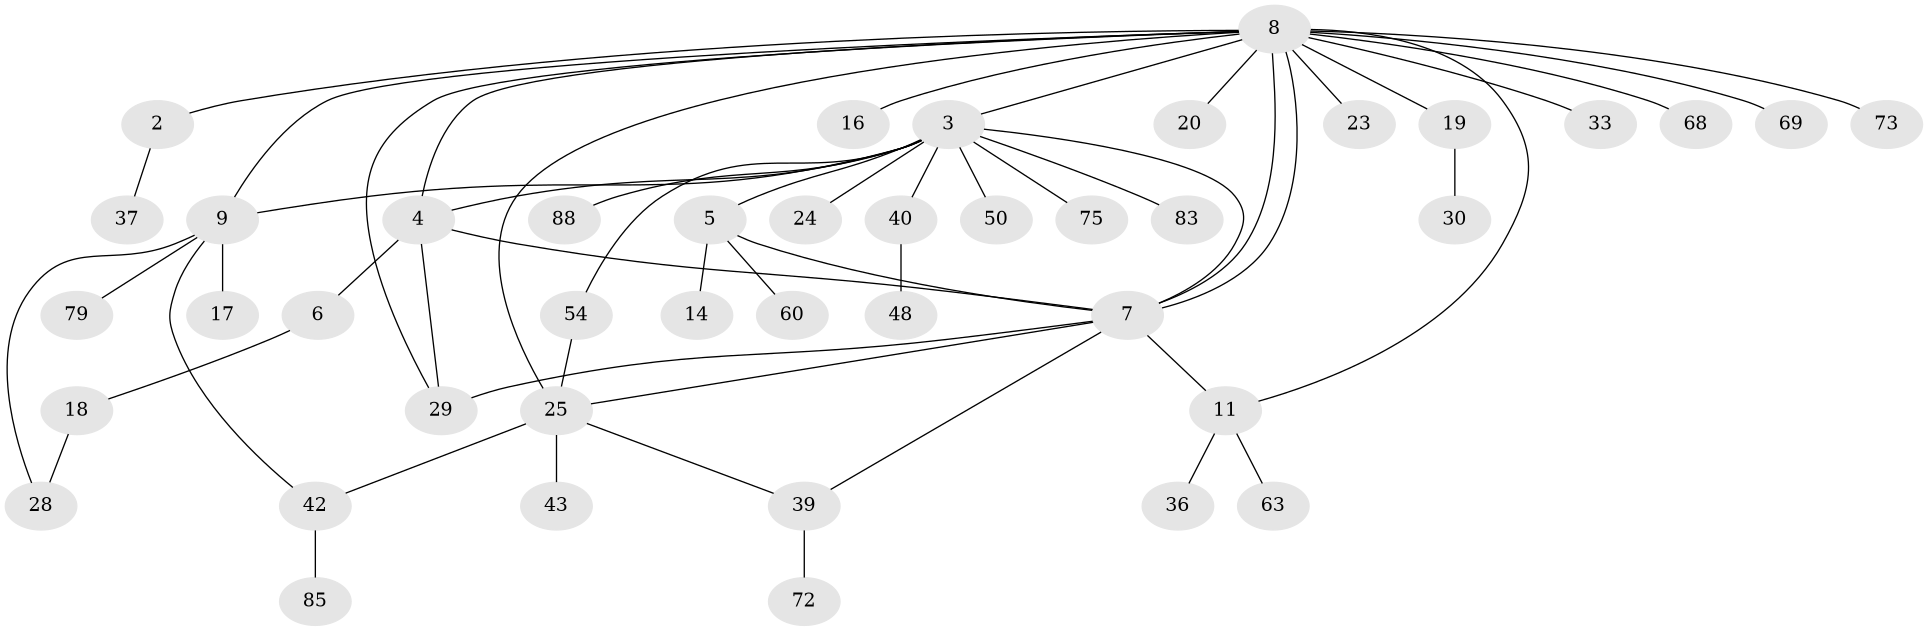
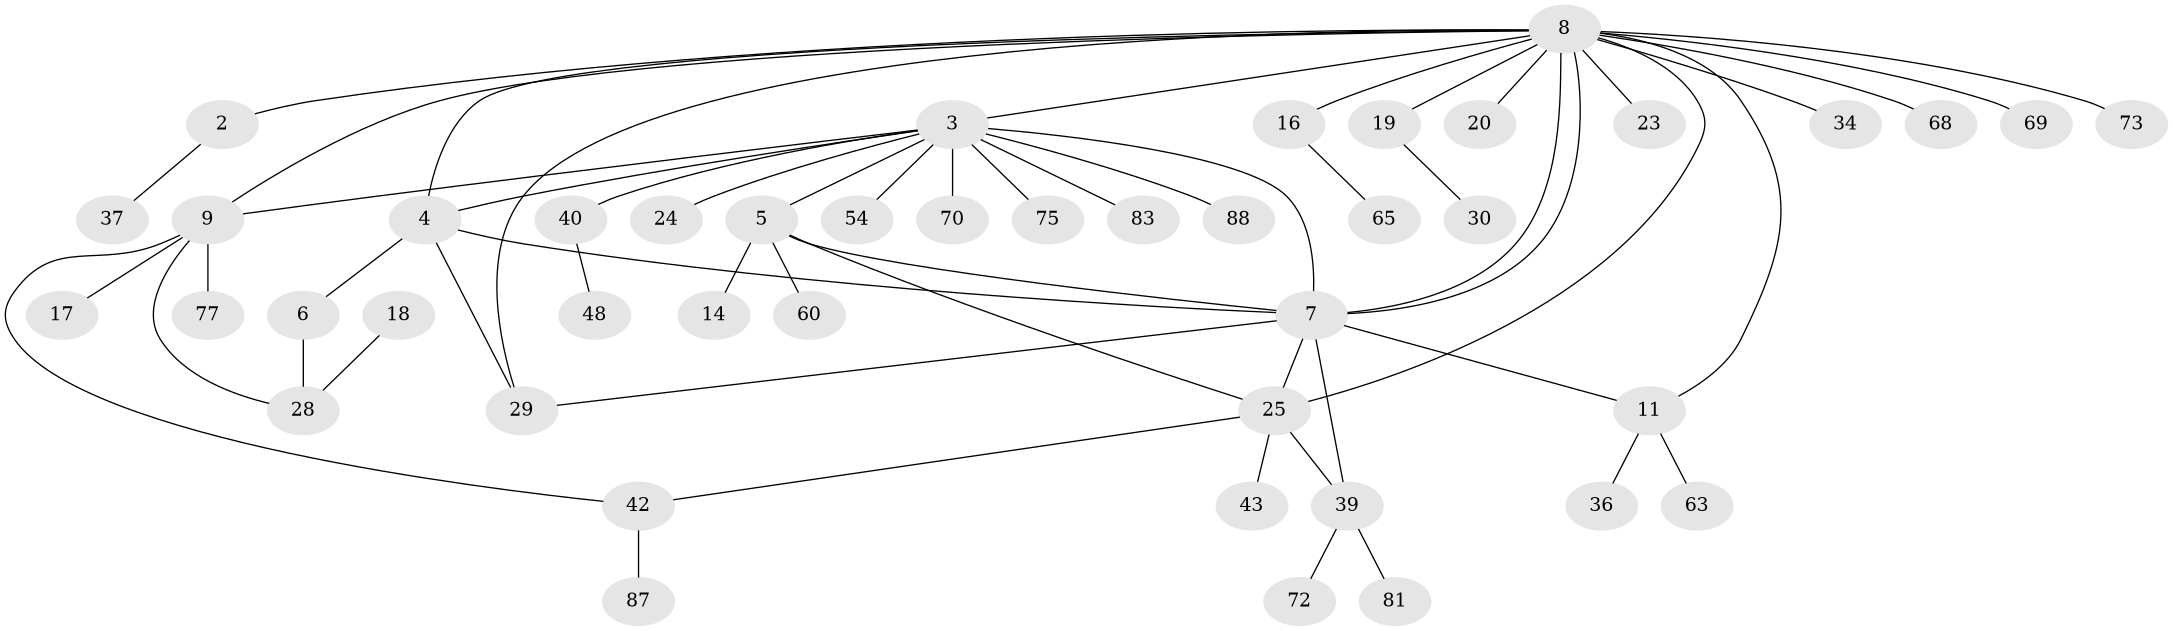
(1601, 125) -> (1846, 125)
(996, 220) -> (953, 220)
none -> (1384, 220)
(77, 315) -> (208, 315)
(566, 363) -> (1014, 322)
(200, 367) -> (303, 363)
(315, 602) -> (639, 602)
none -> (1395, 602)
